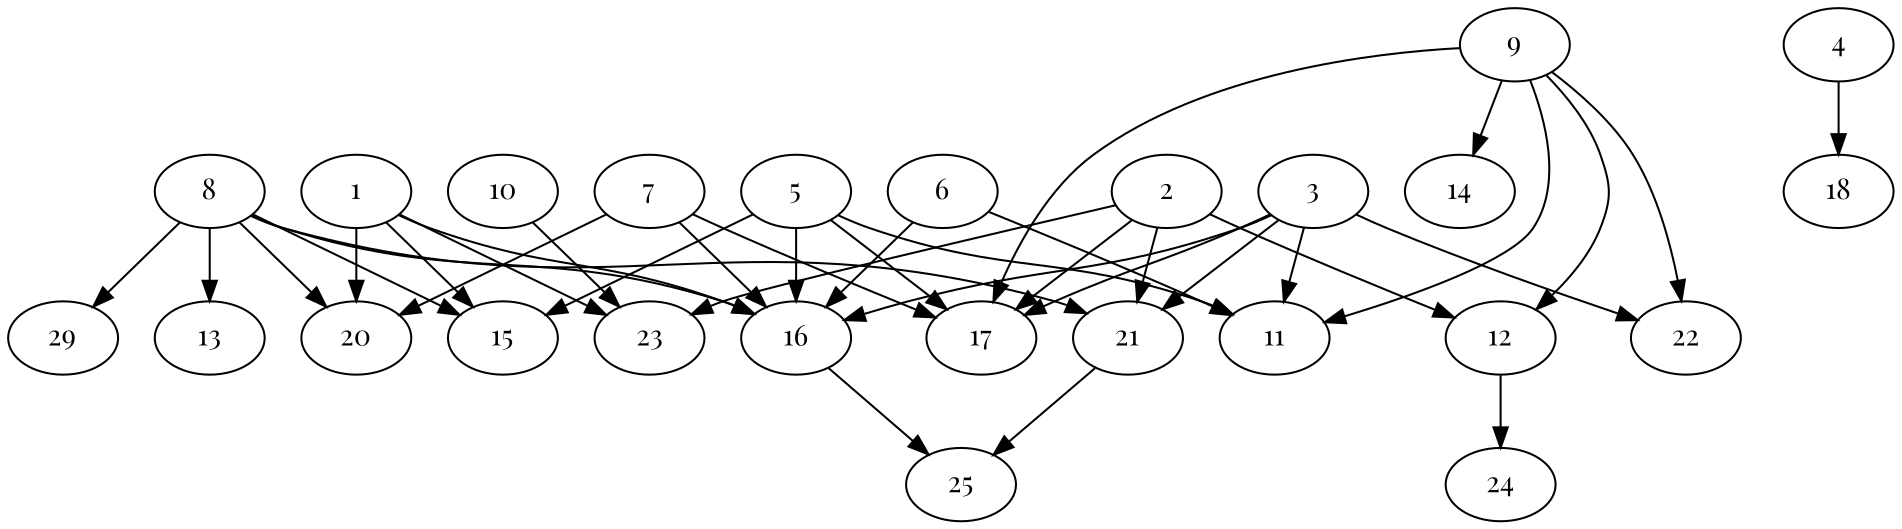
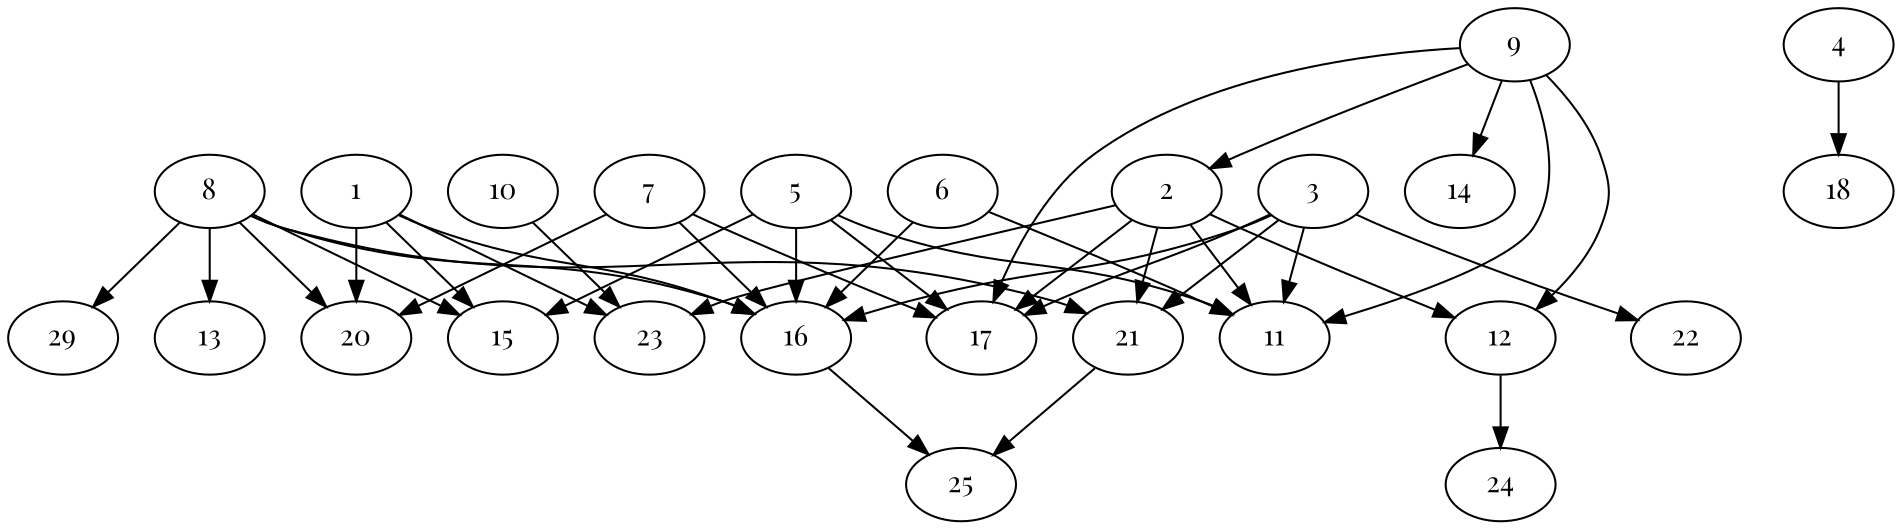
(1637, 163) -> (1348, 110)
none -> (1213, 255)
